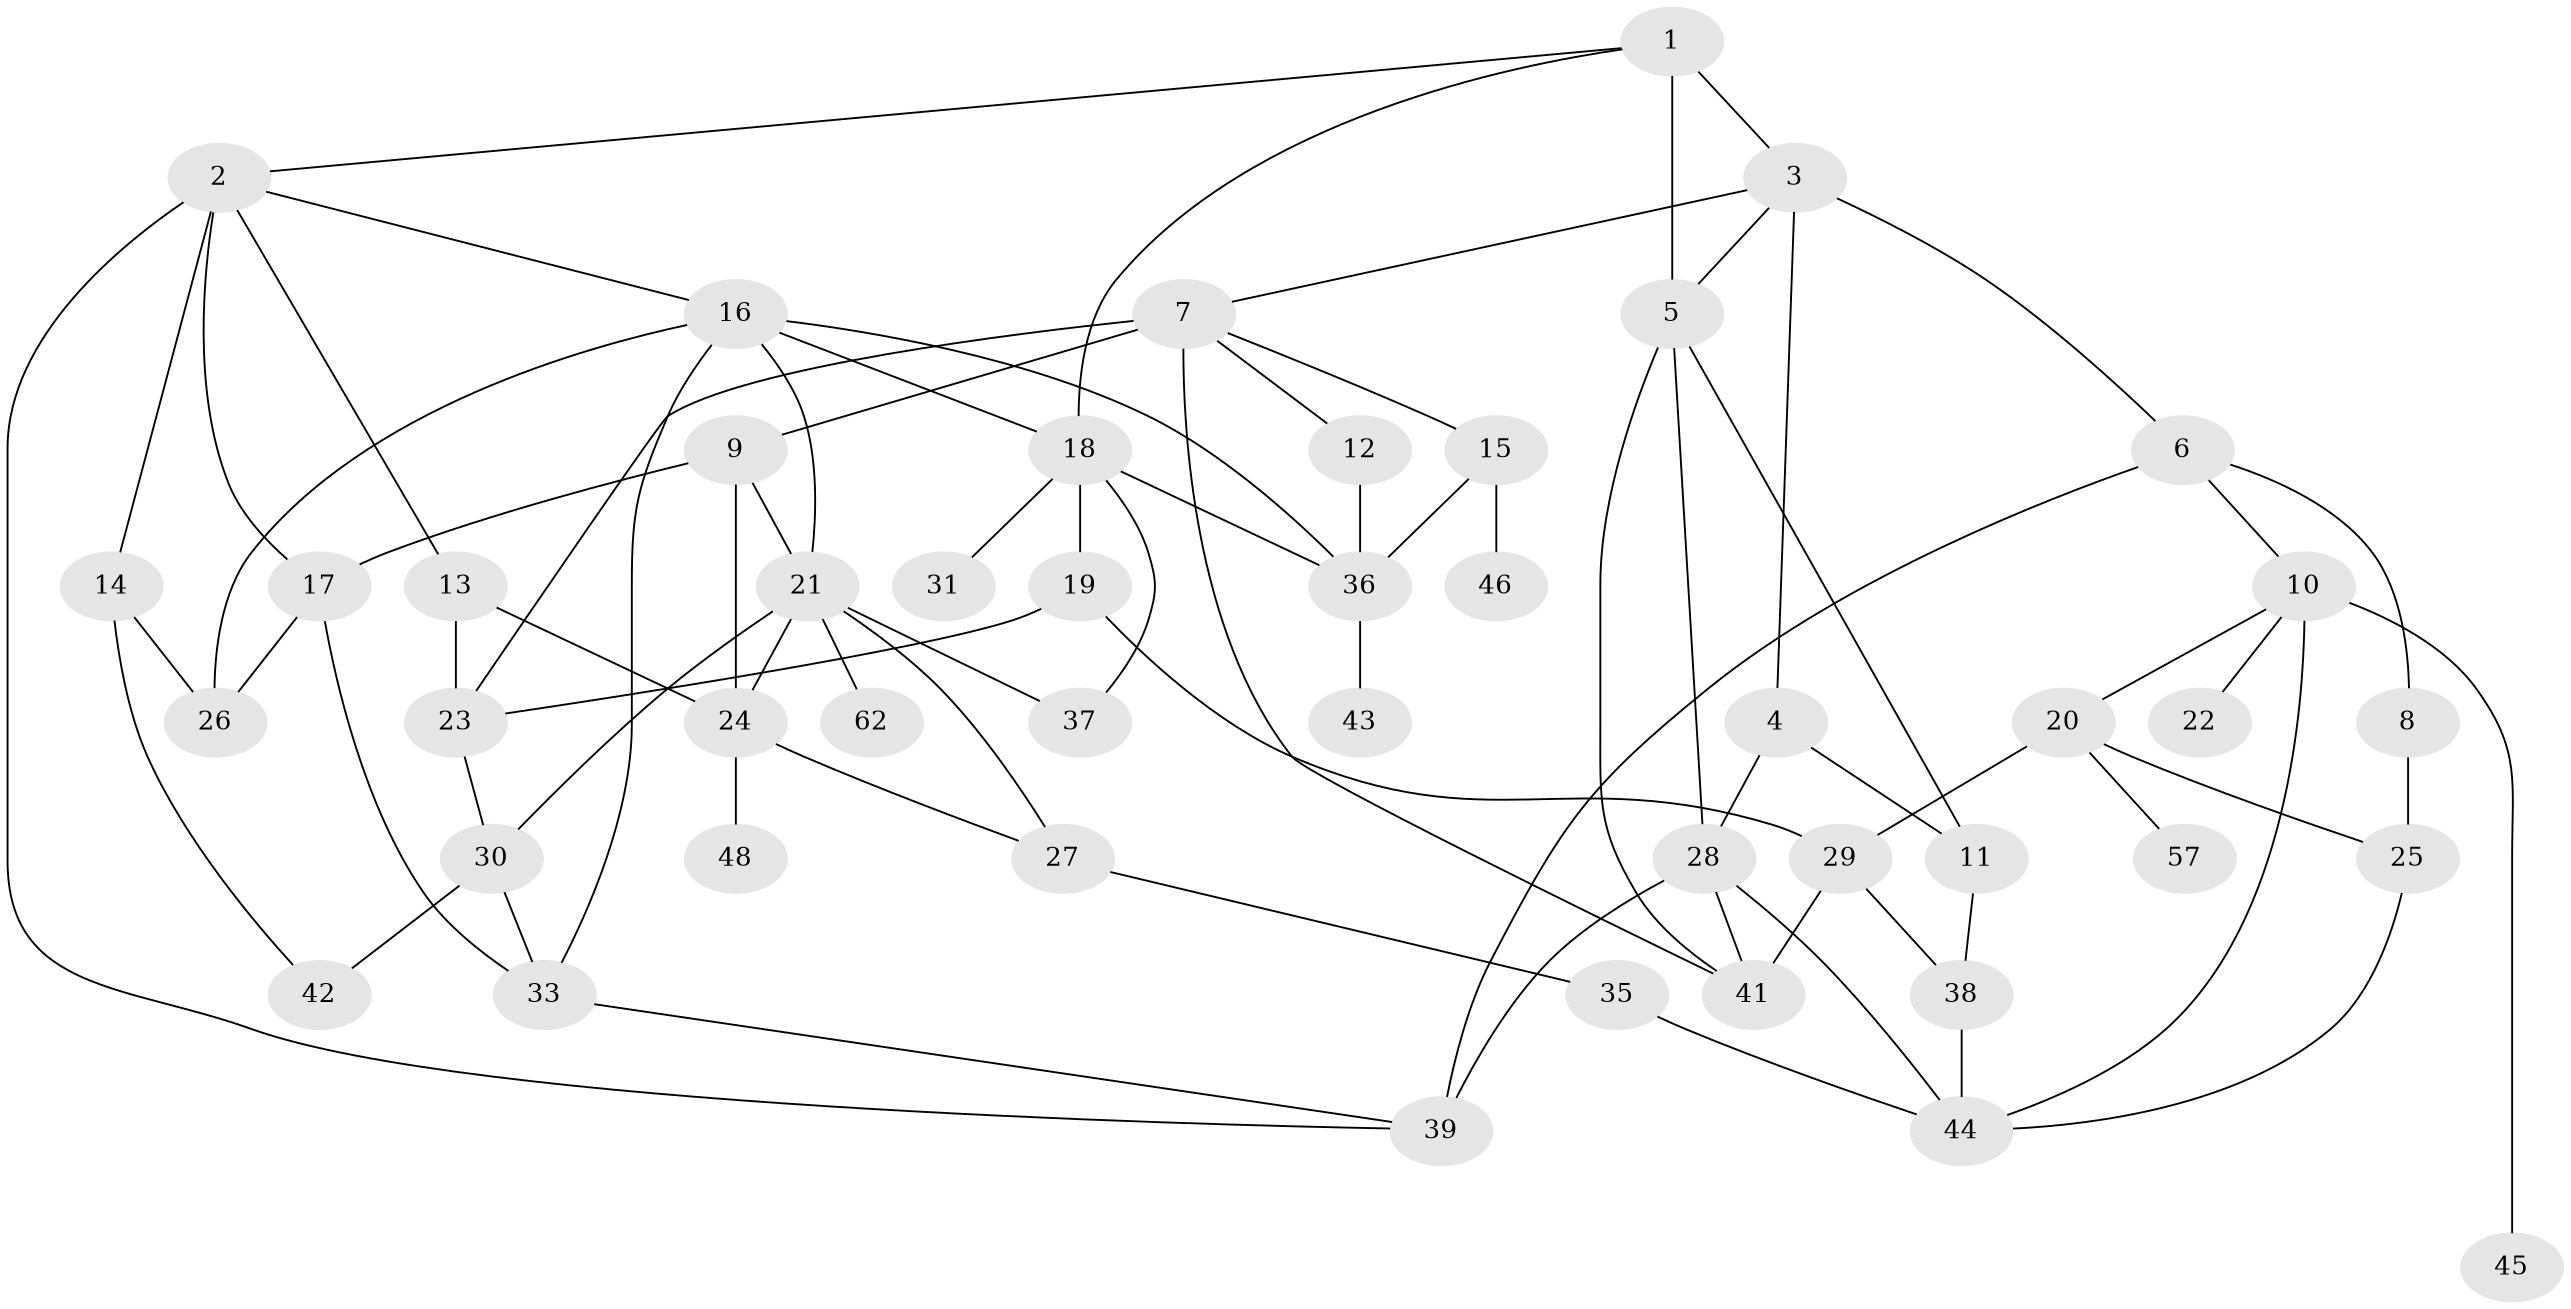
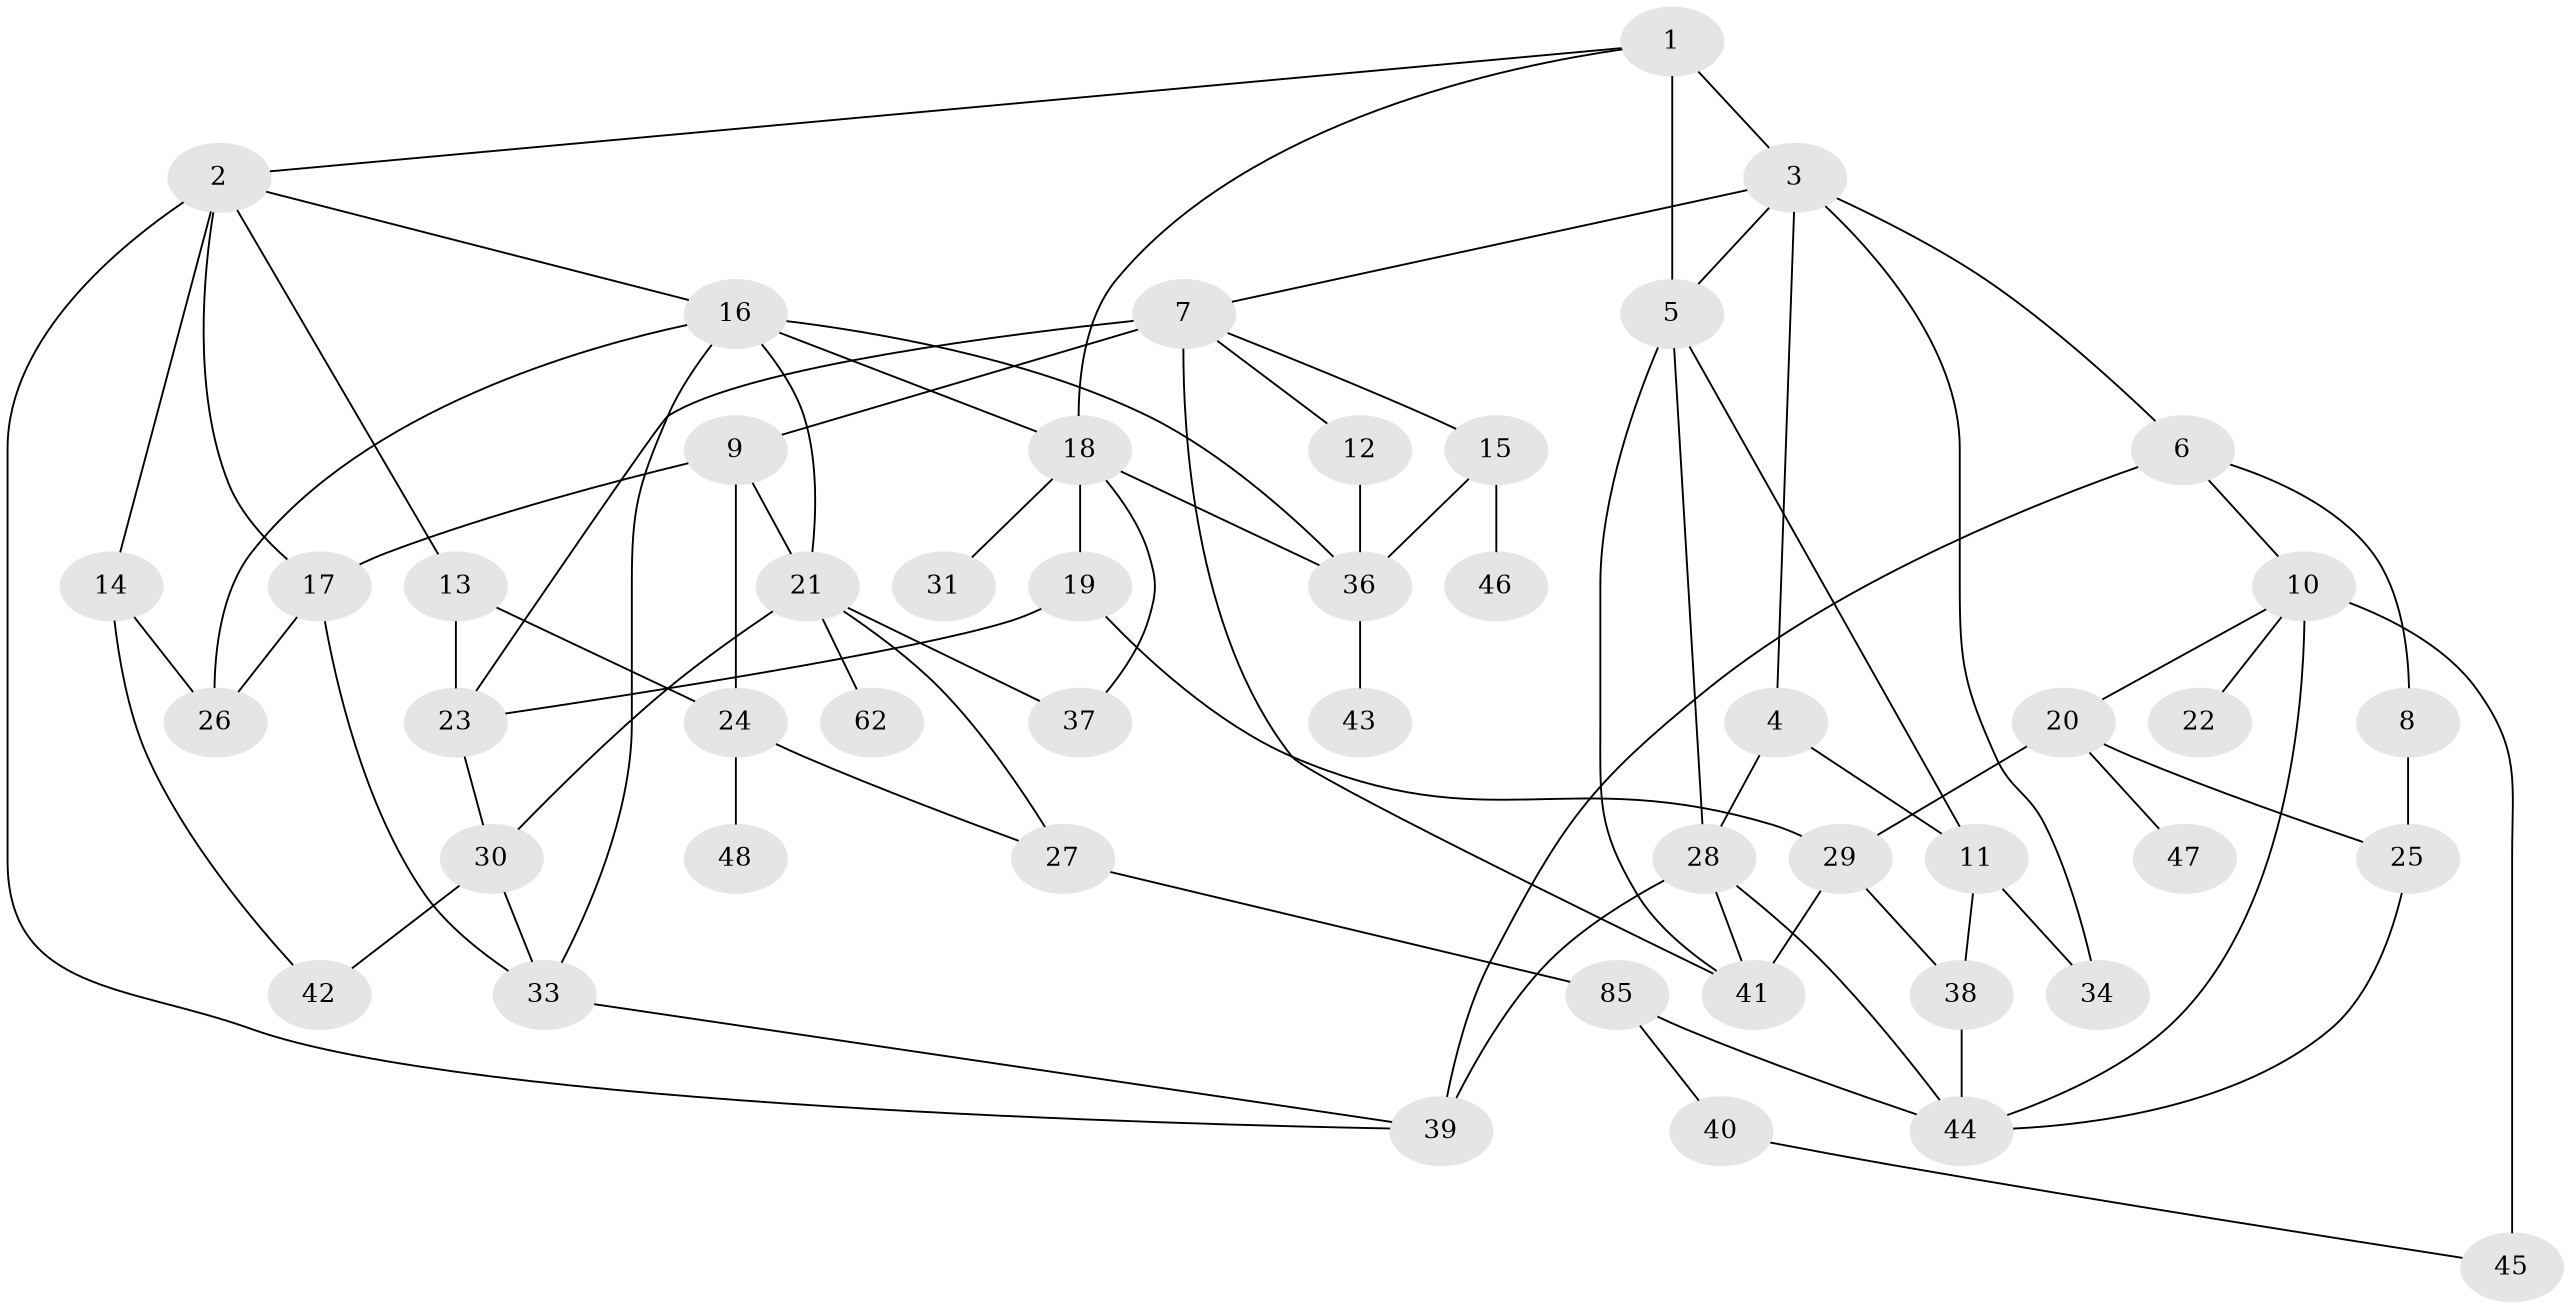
(772, 655) -> none
(2185, 859) -> (2185, 859)
(1617, 995) -> (1617, 995)
none -> (2098, 995)
none -> (1721, 1131)
